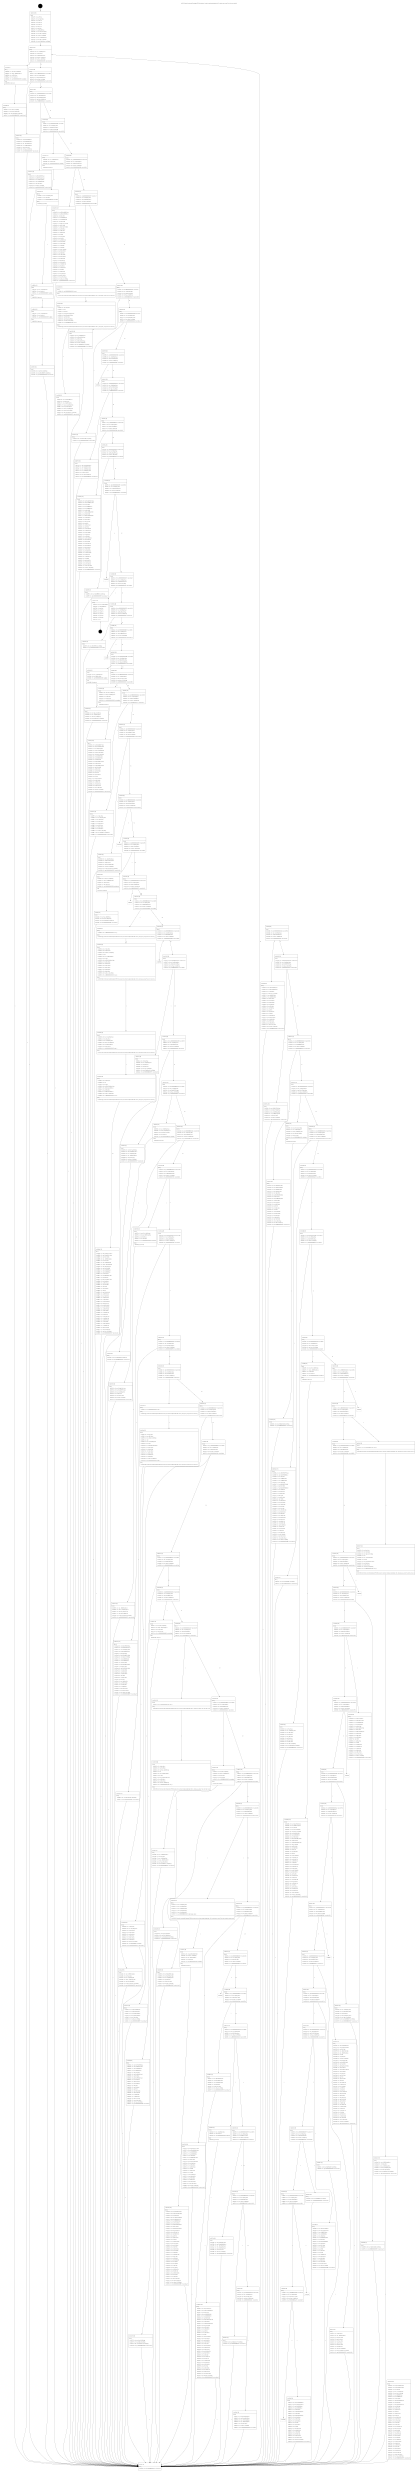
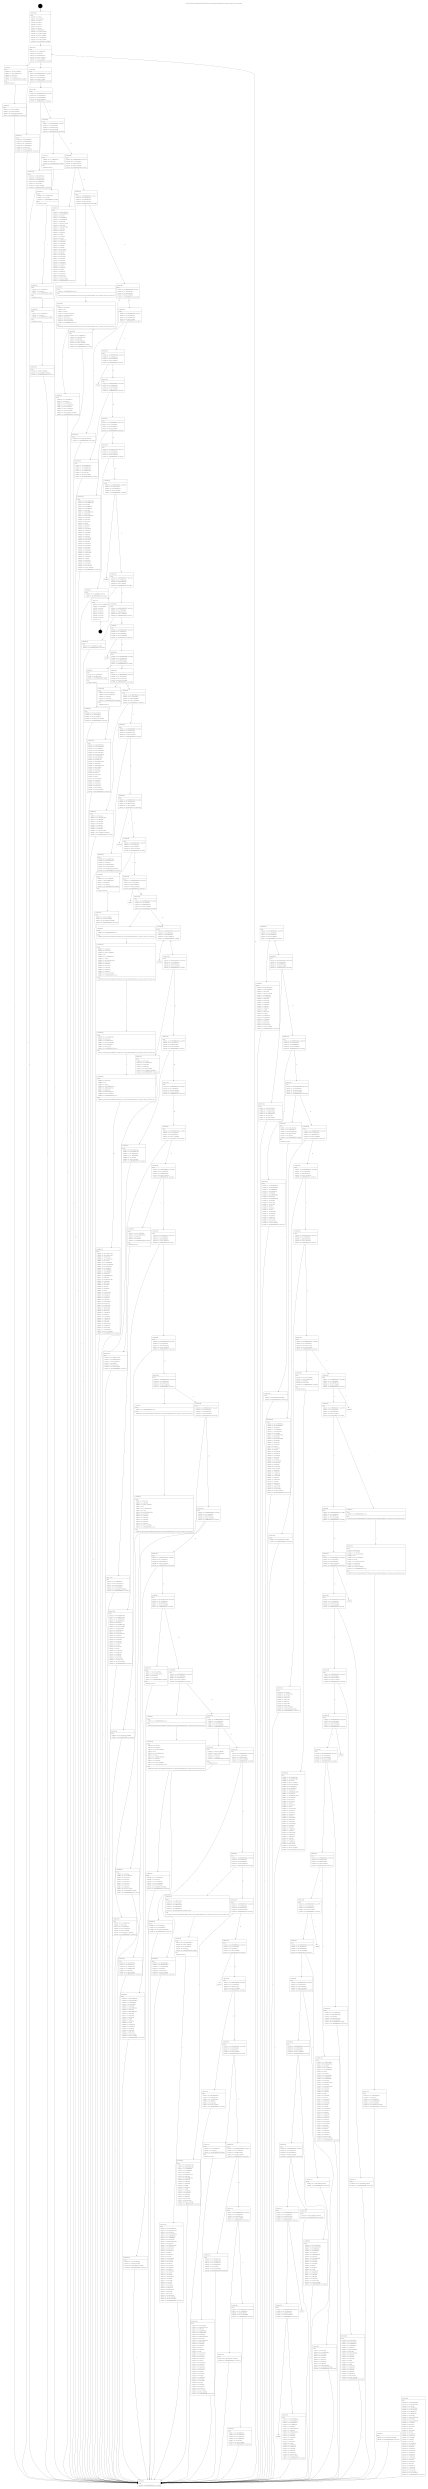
(164, 1133) -> none
